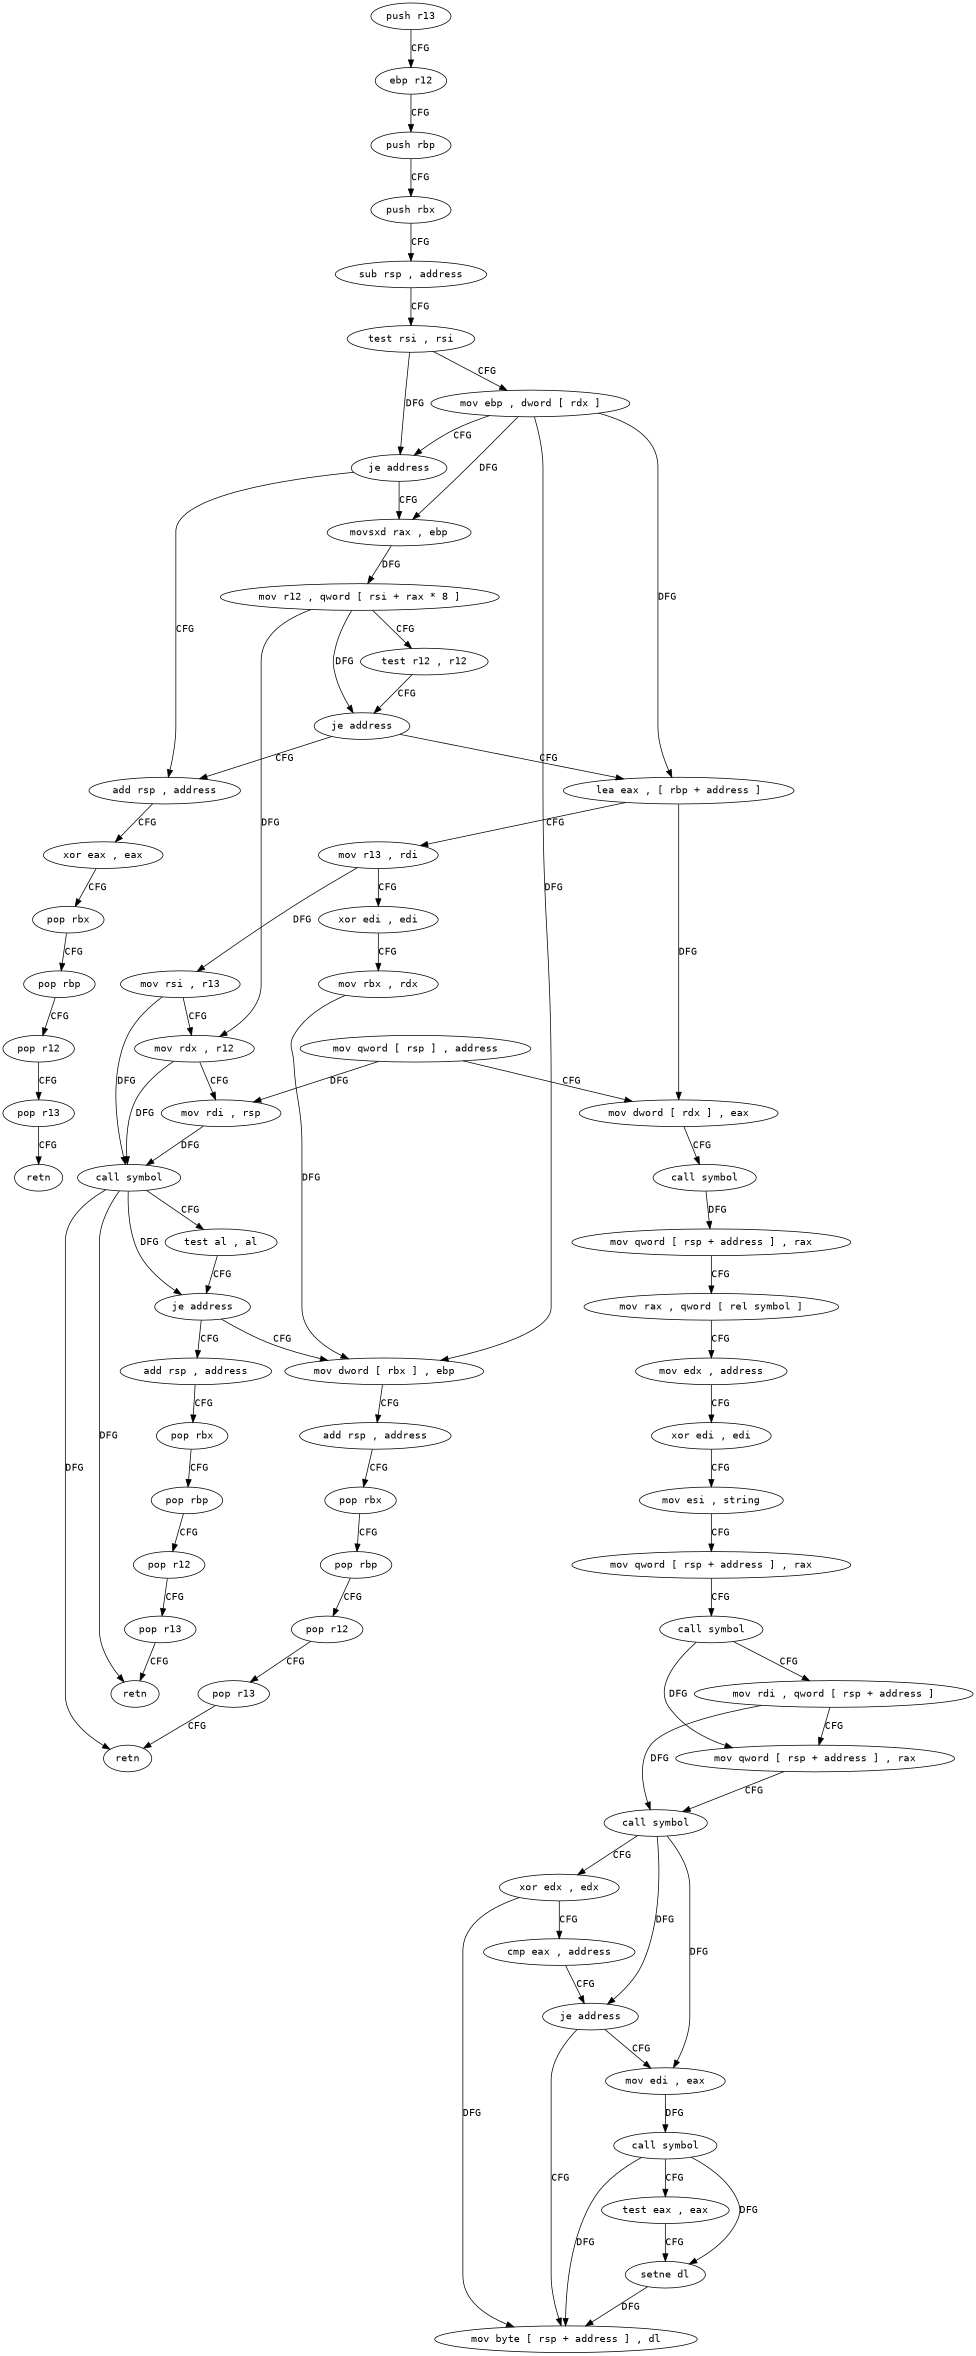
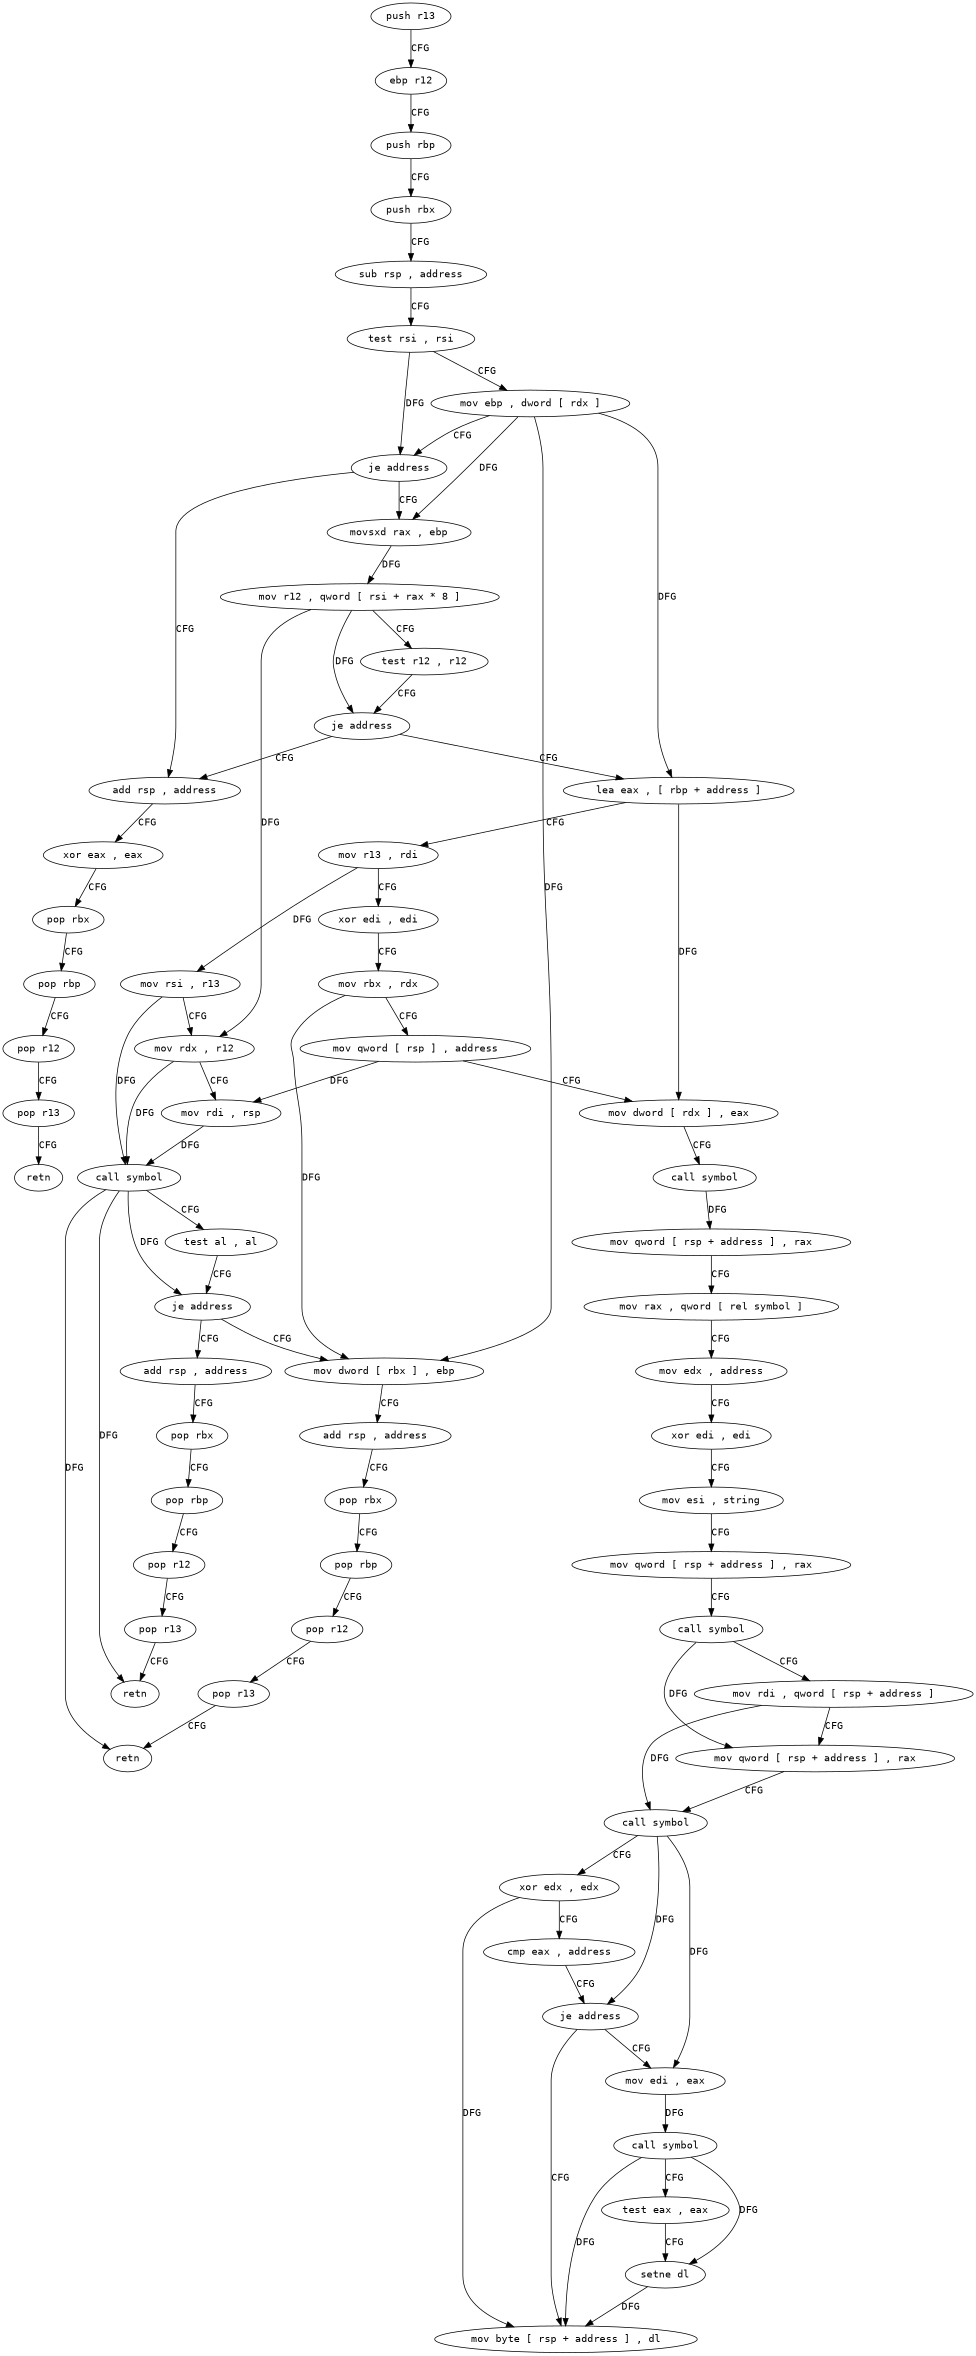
none -> (395, 1013)
